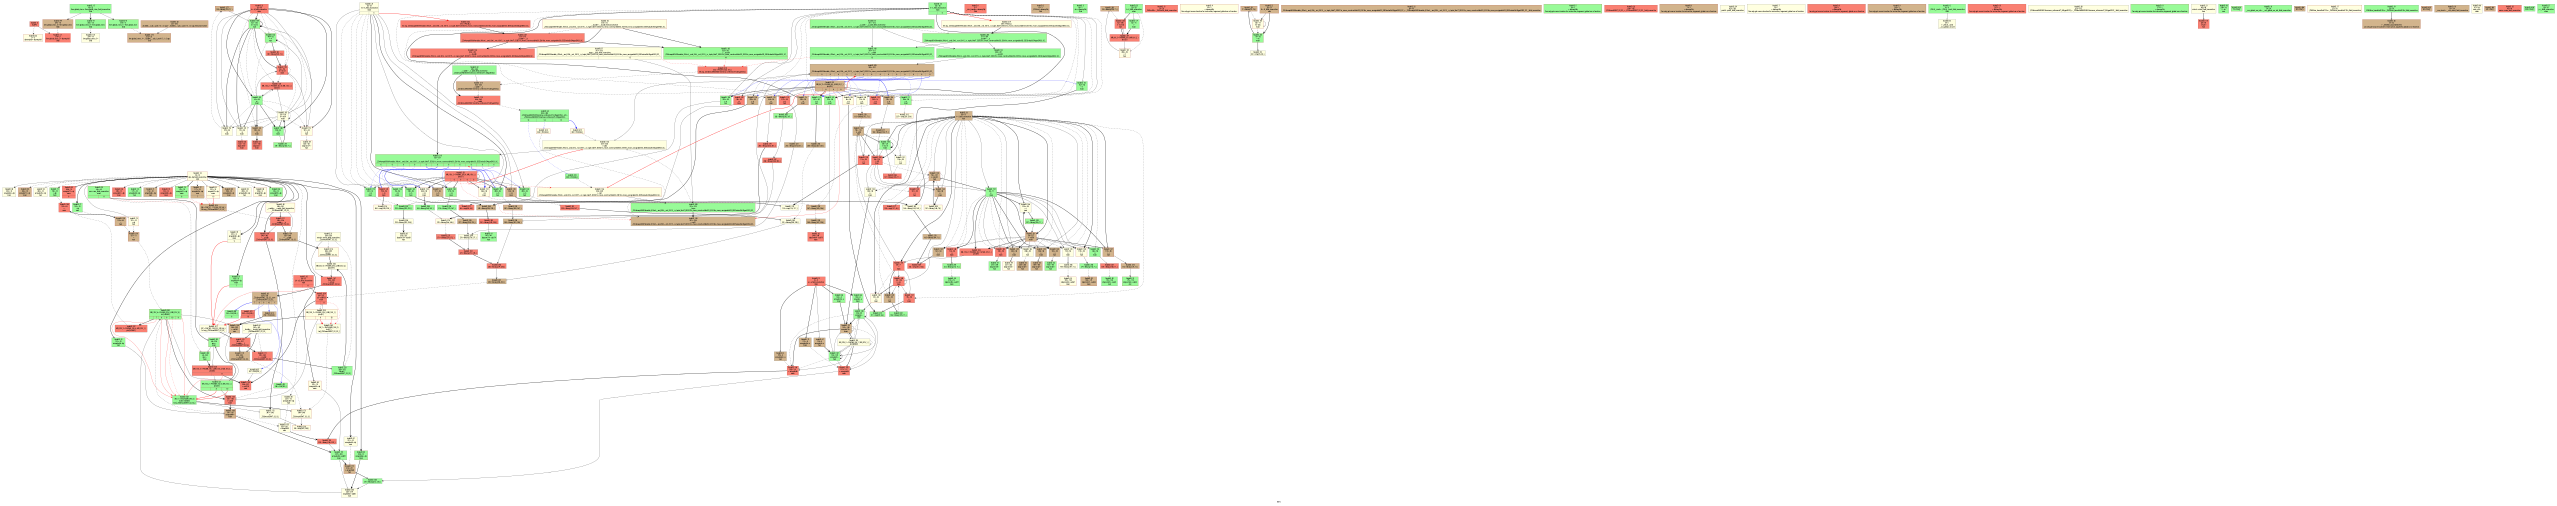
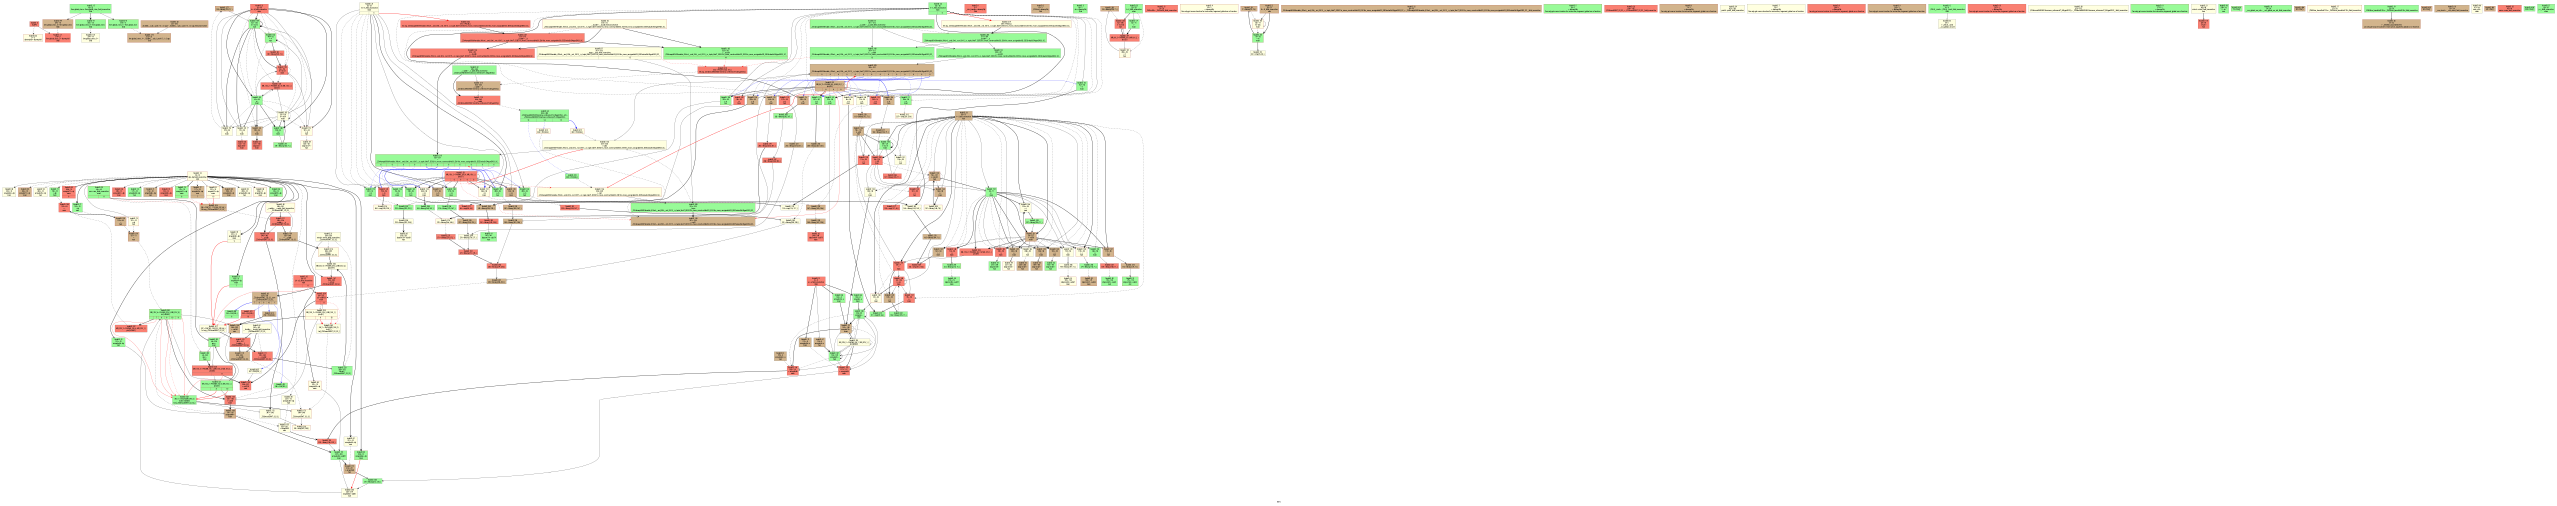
(781, 312) -> none
(356, 474) -> (356, 474)
